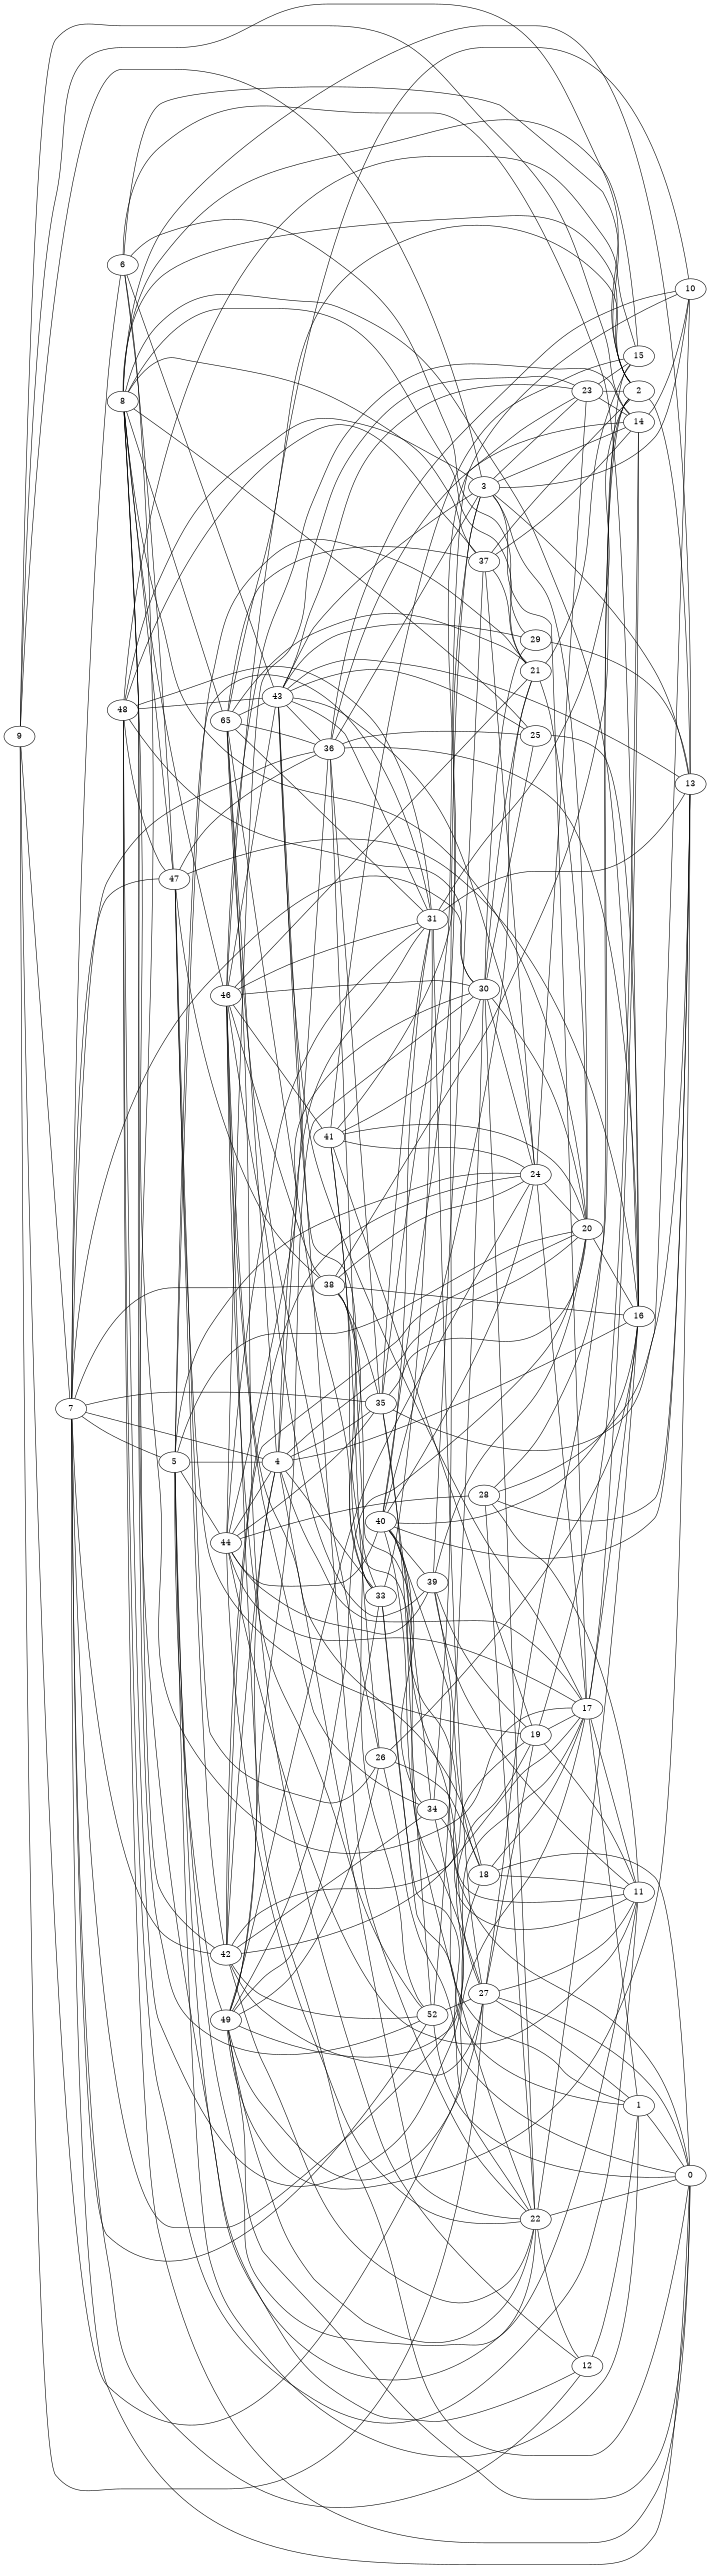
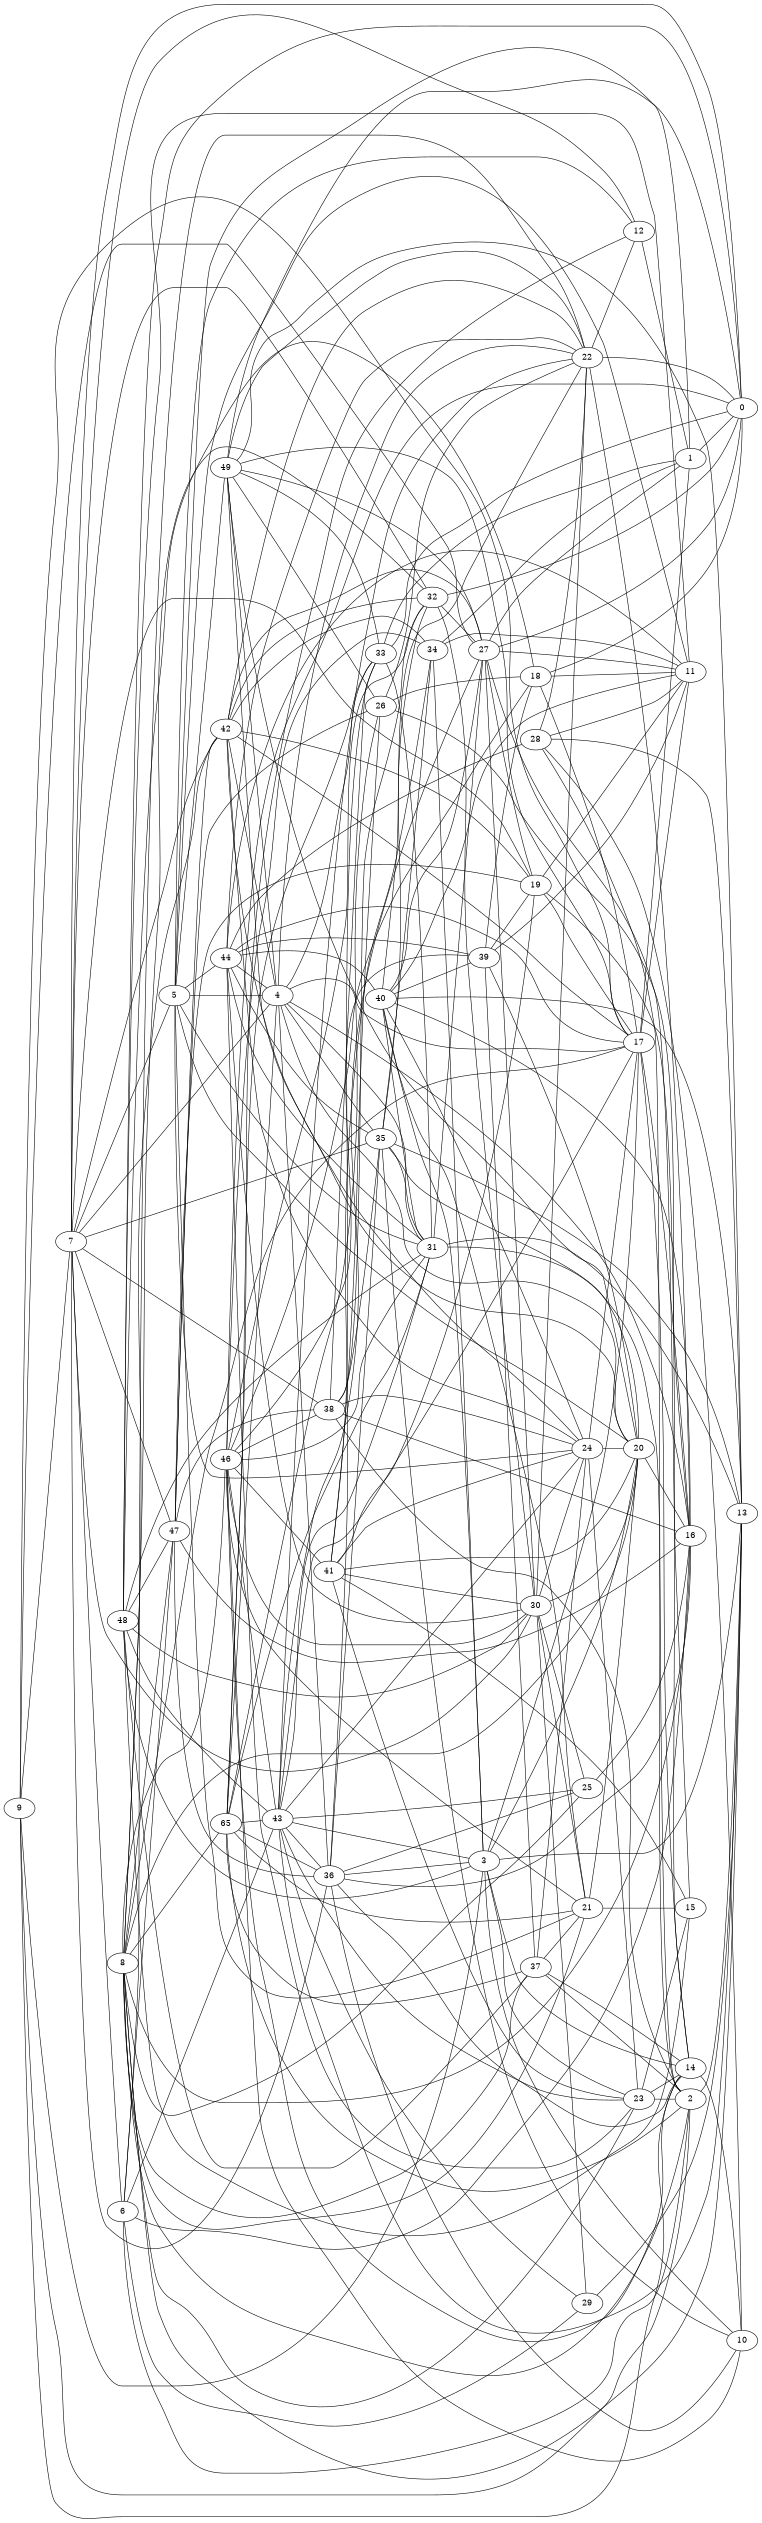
(394, 142) -> (283, 2398)
(294, 1467) -> (510, 1128)
(503, 1949) -> none
(433, 2015) -> (433, 597)
